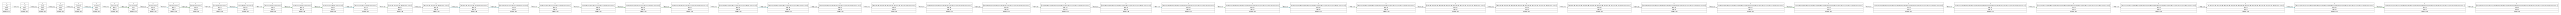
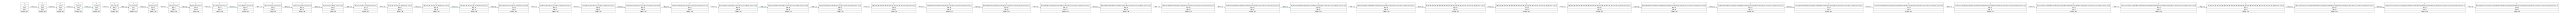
(7, 8) -> none
